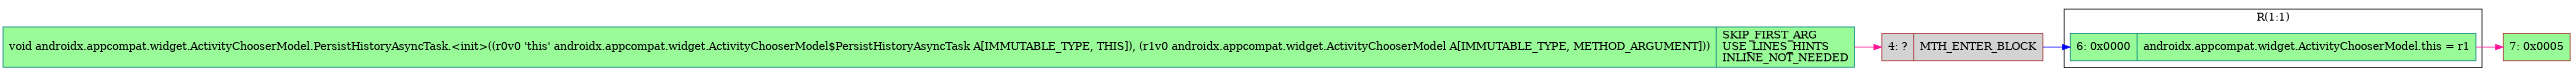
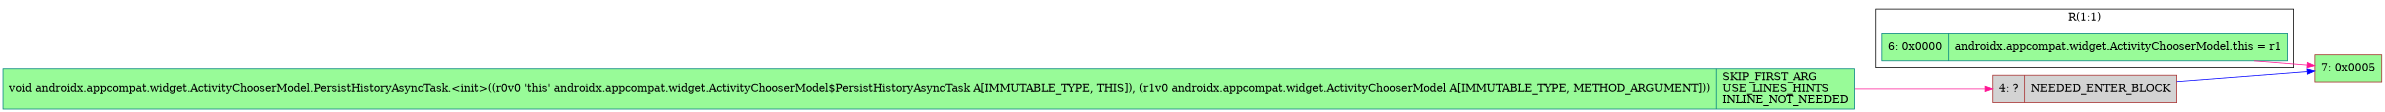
(1978, 47) -> (2101, 89)
(2053, 47) -> (2242, 77)
